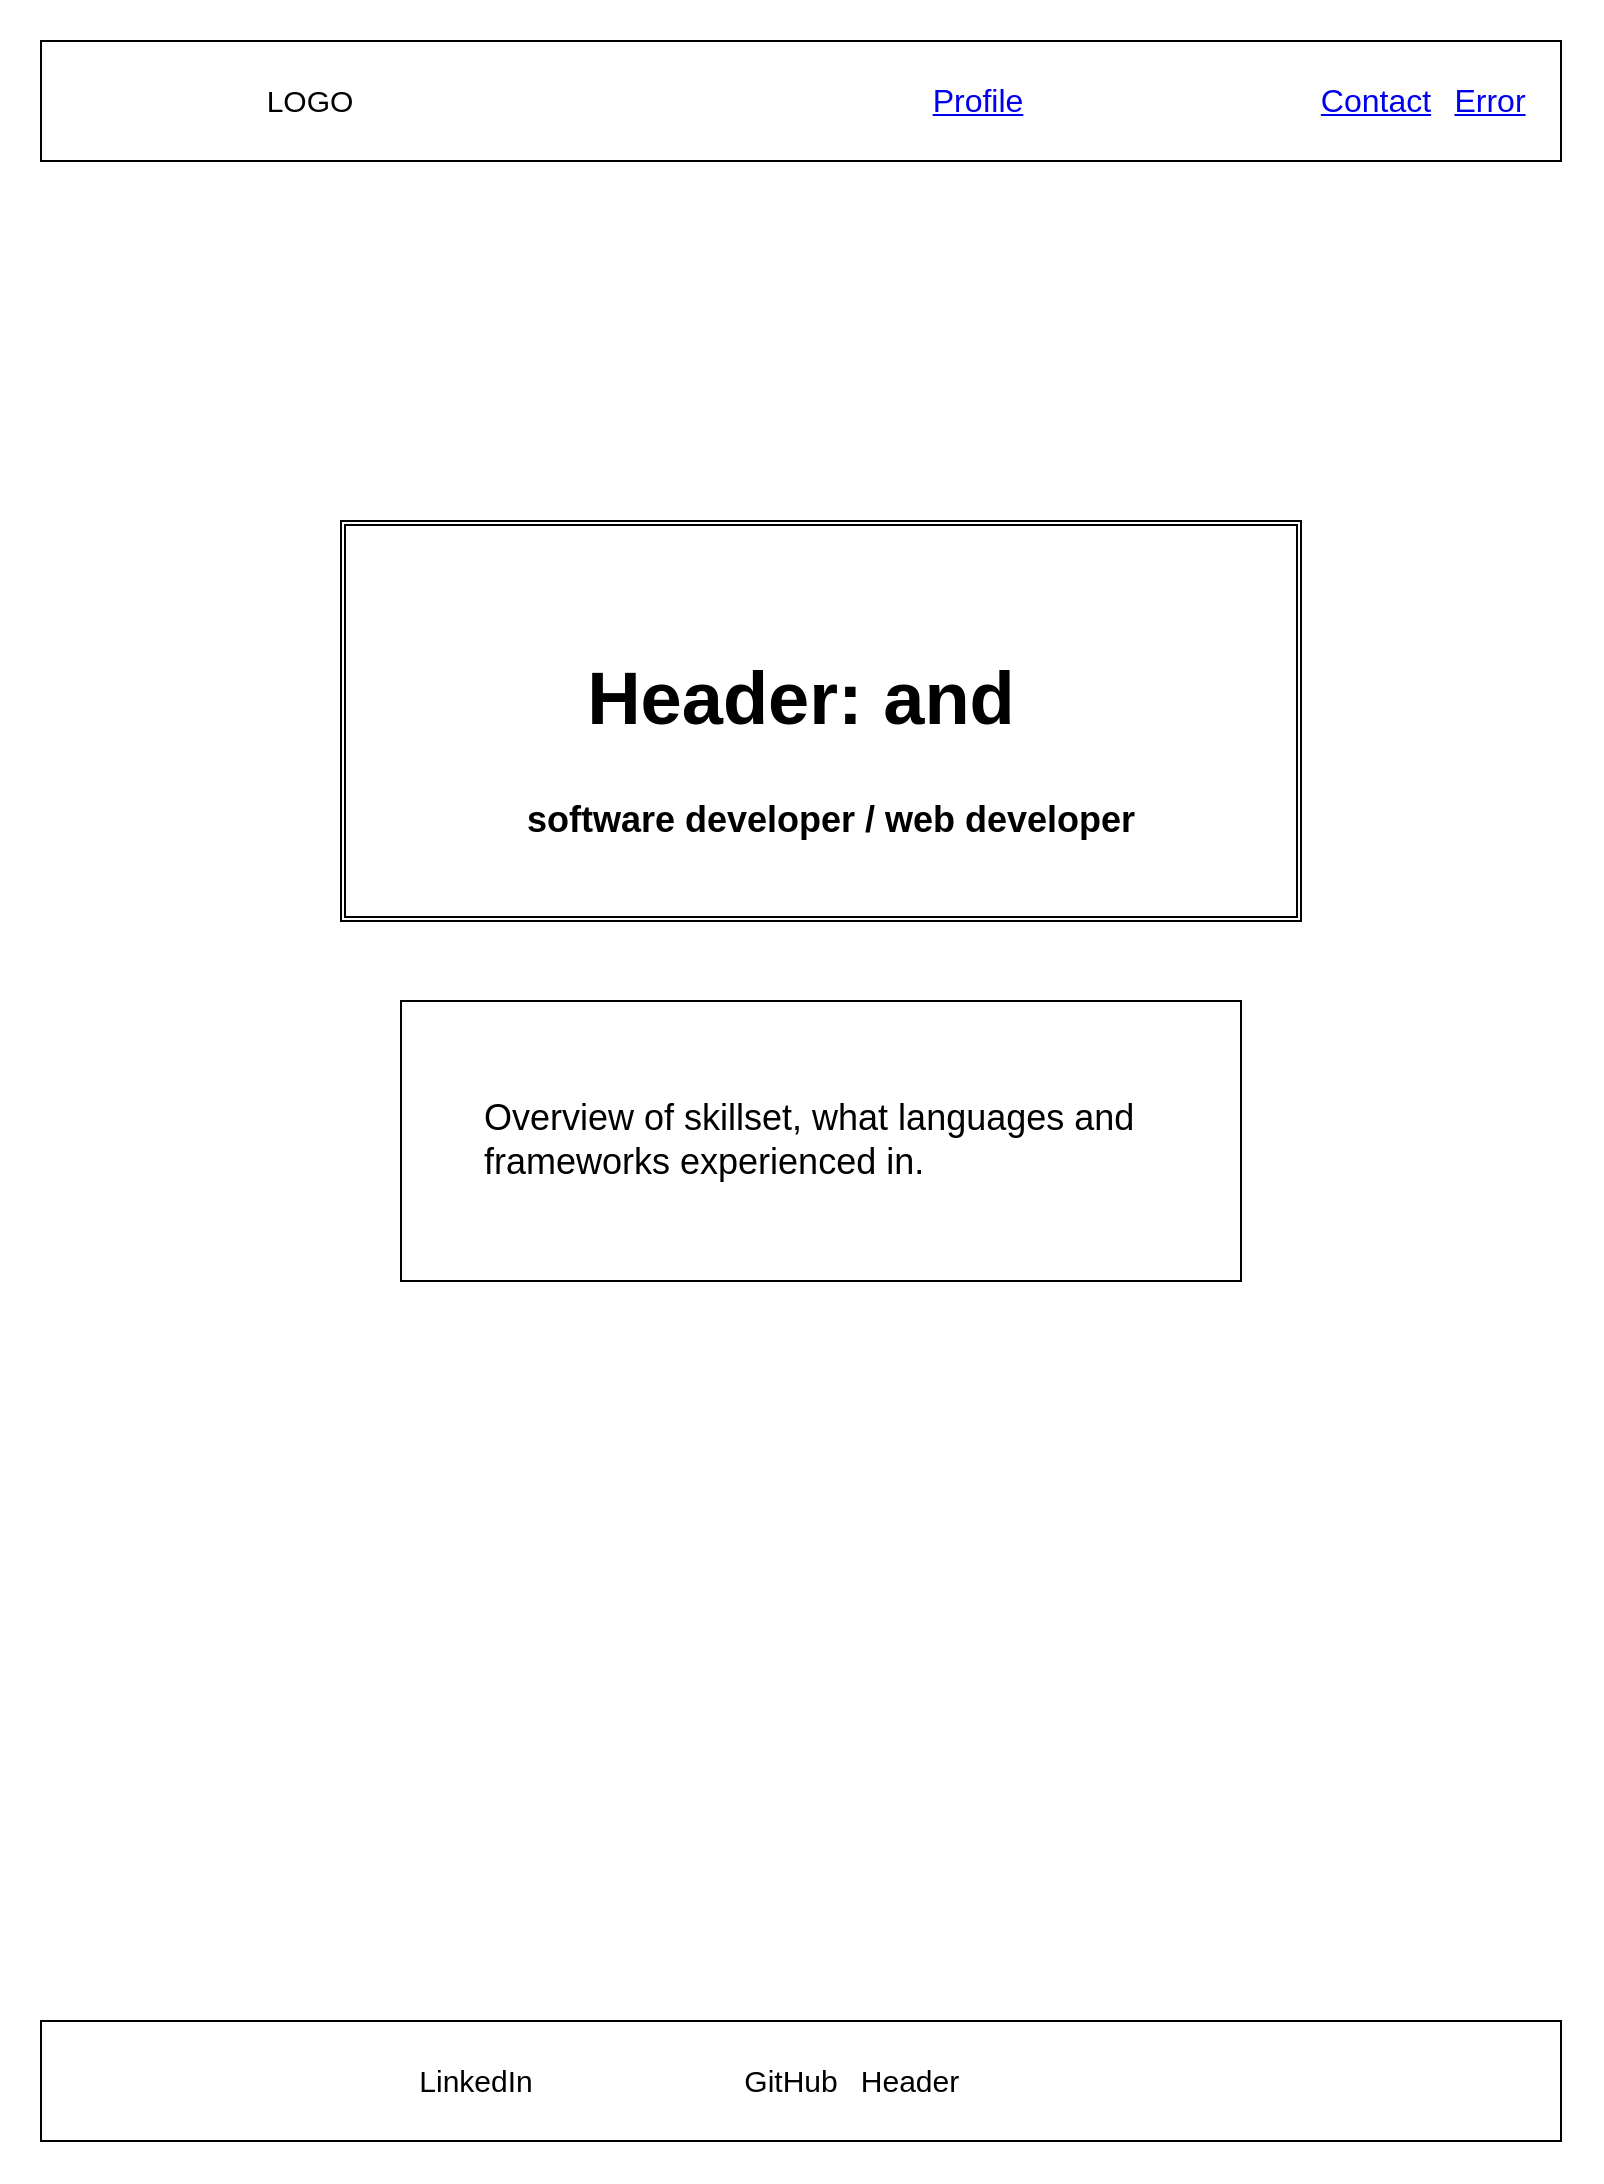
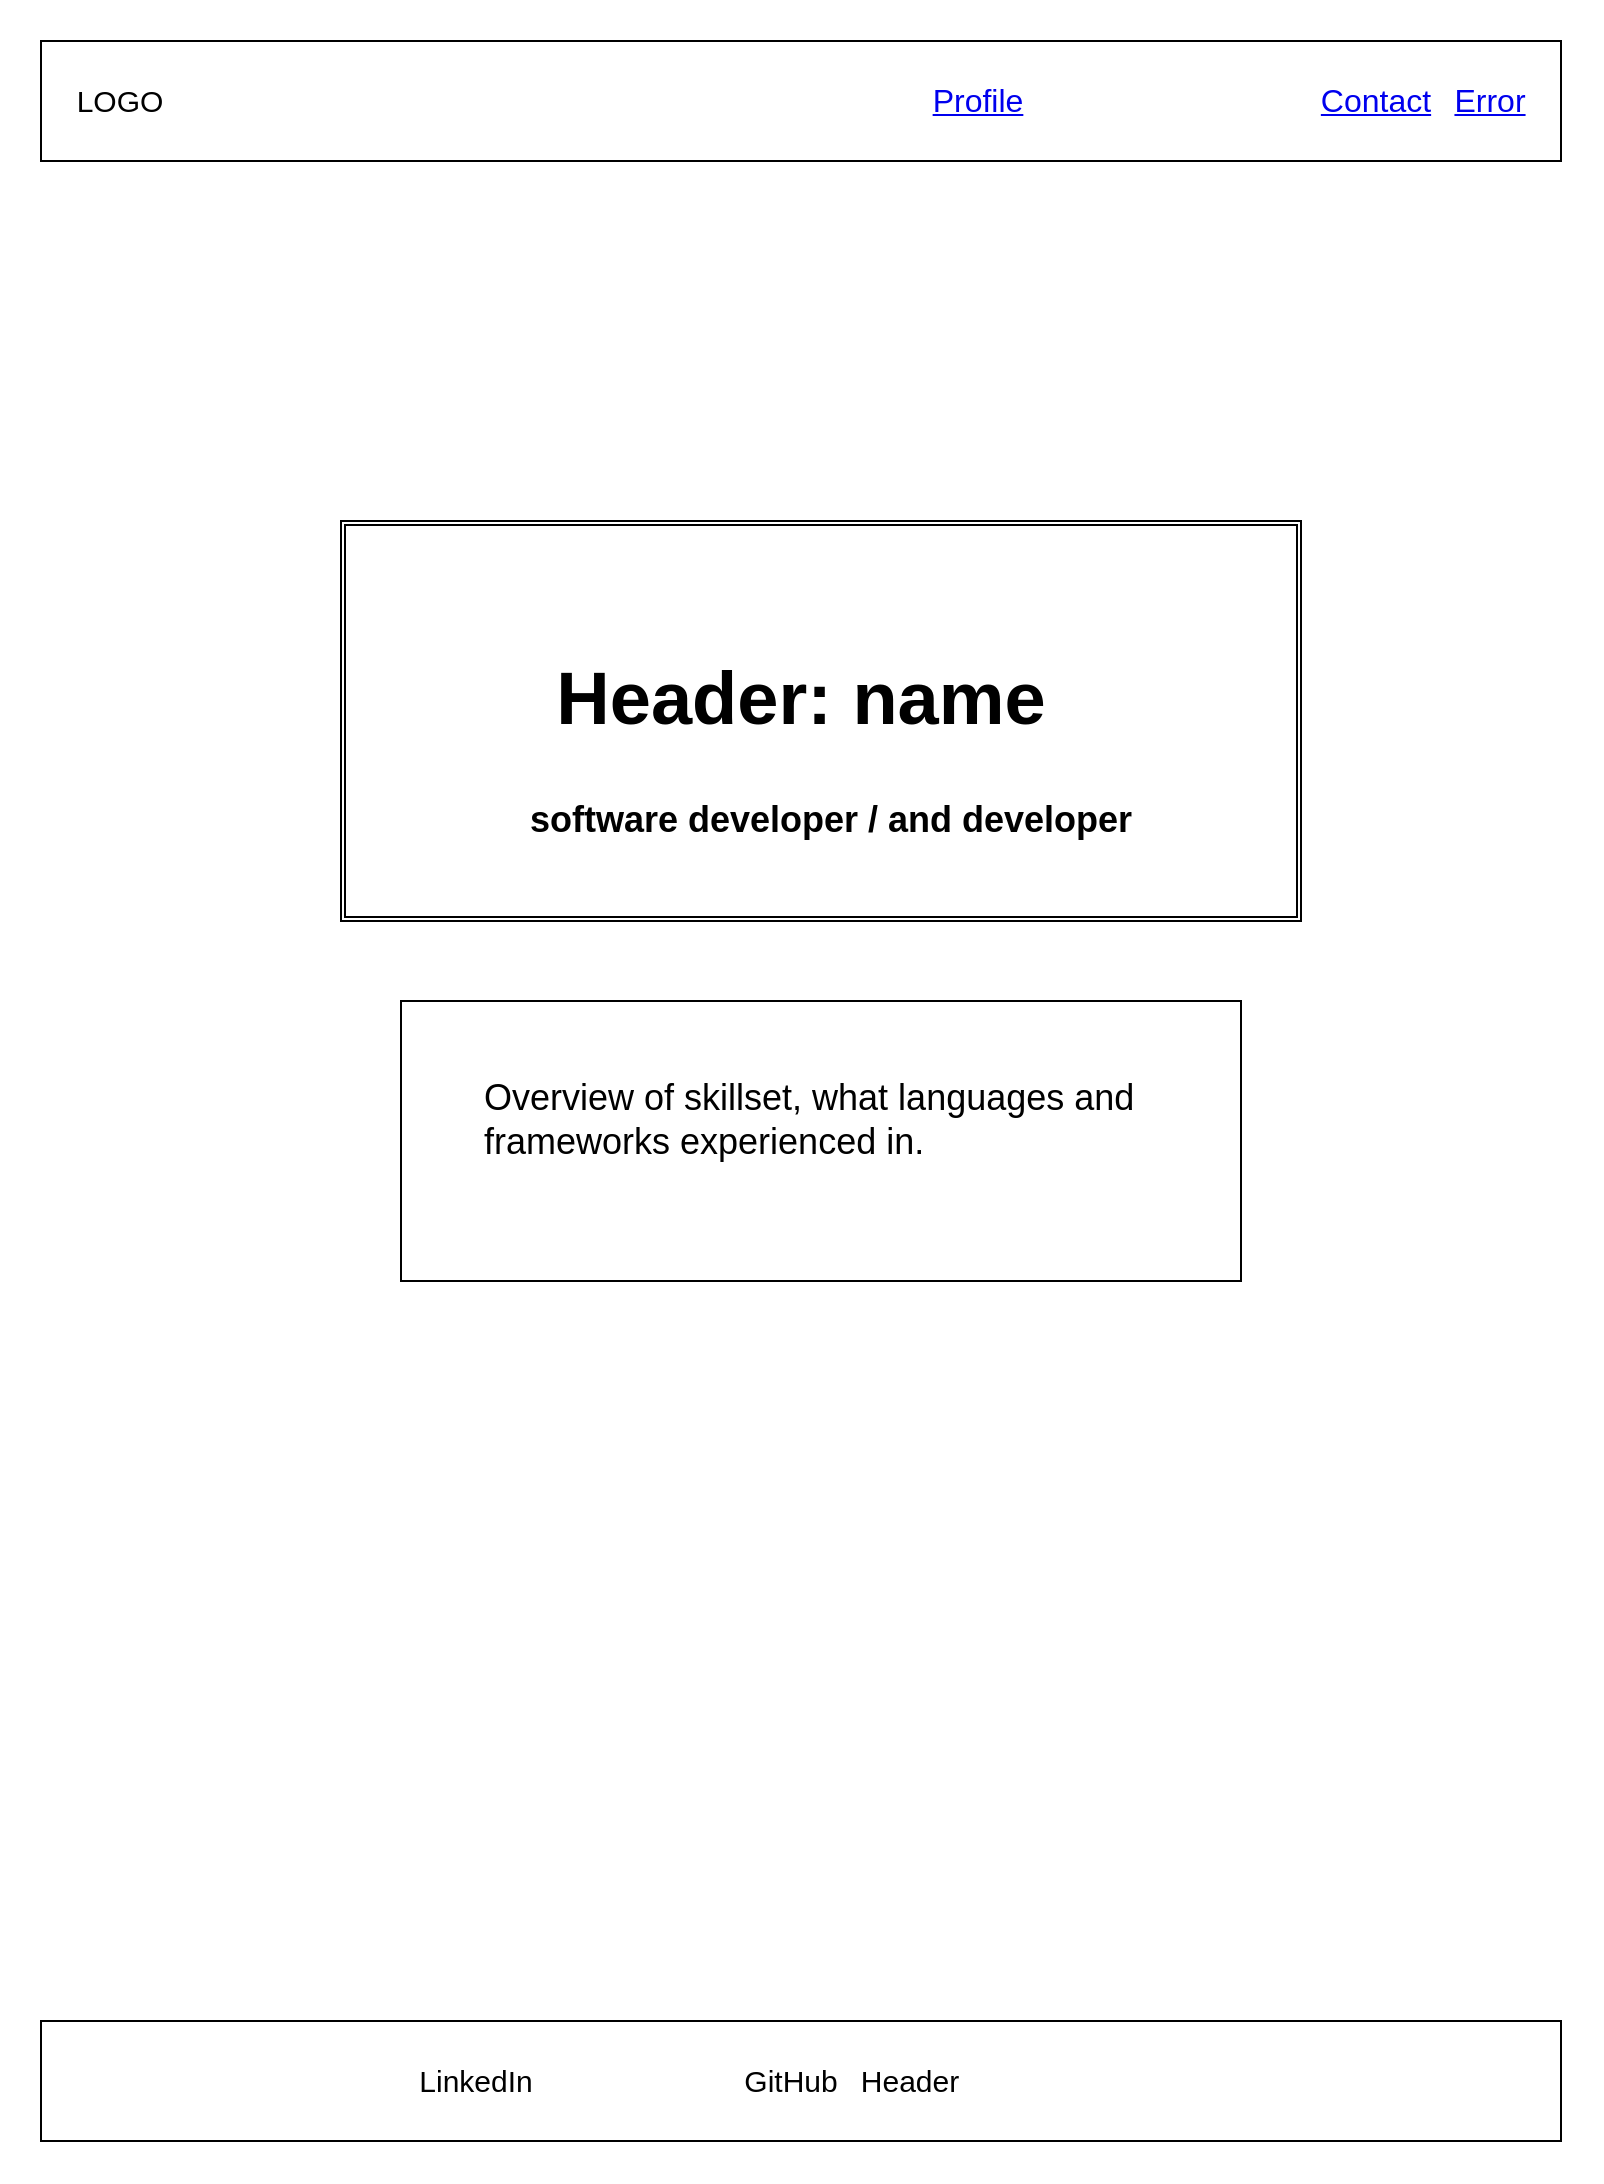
(311, 101) -> (121, 101)
(802, 701) -> (802, 701)
(832, 821) -> (832, 821)
(821, 1141) -> (821, 1121)
